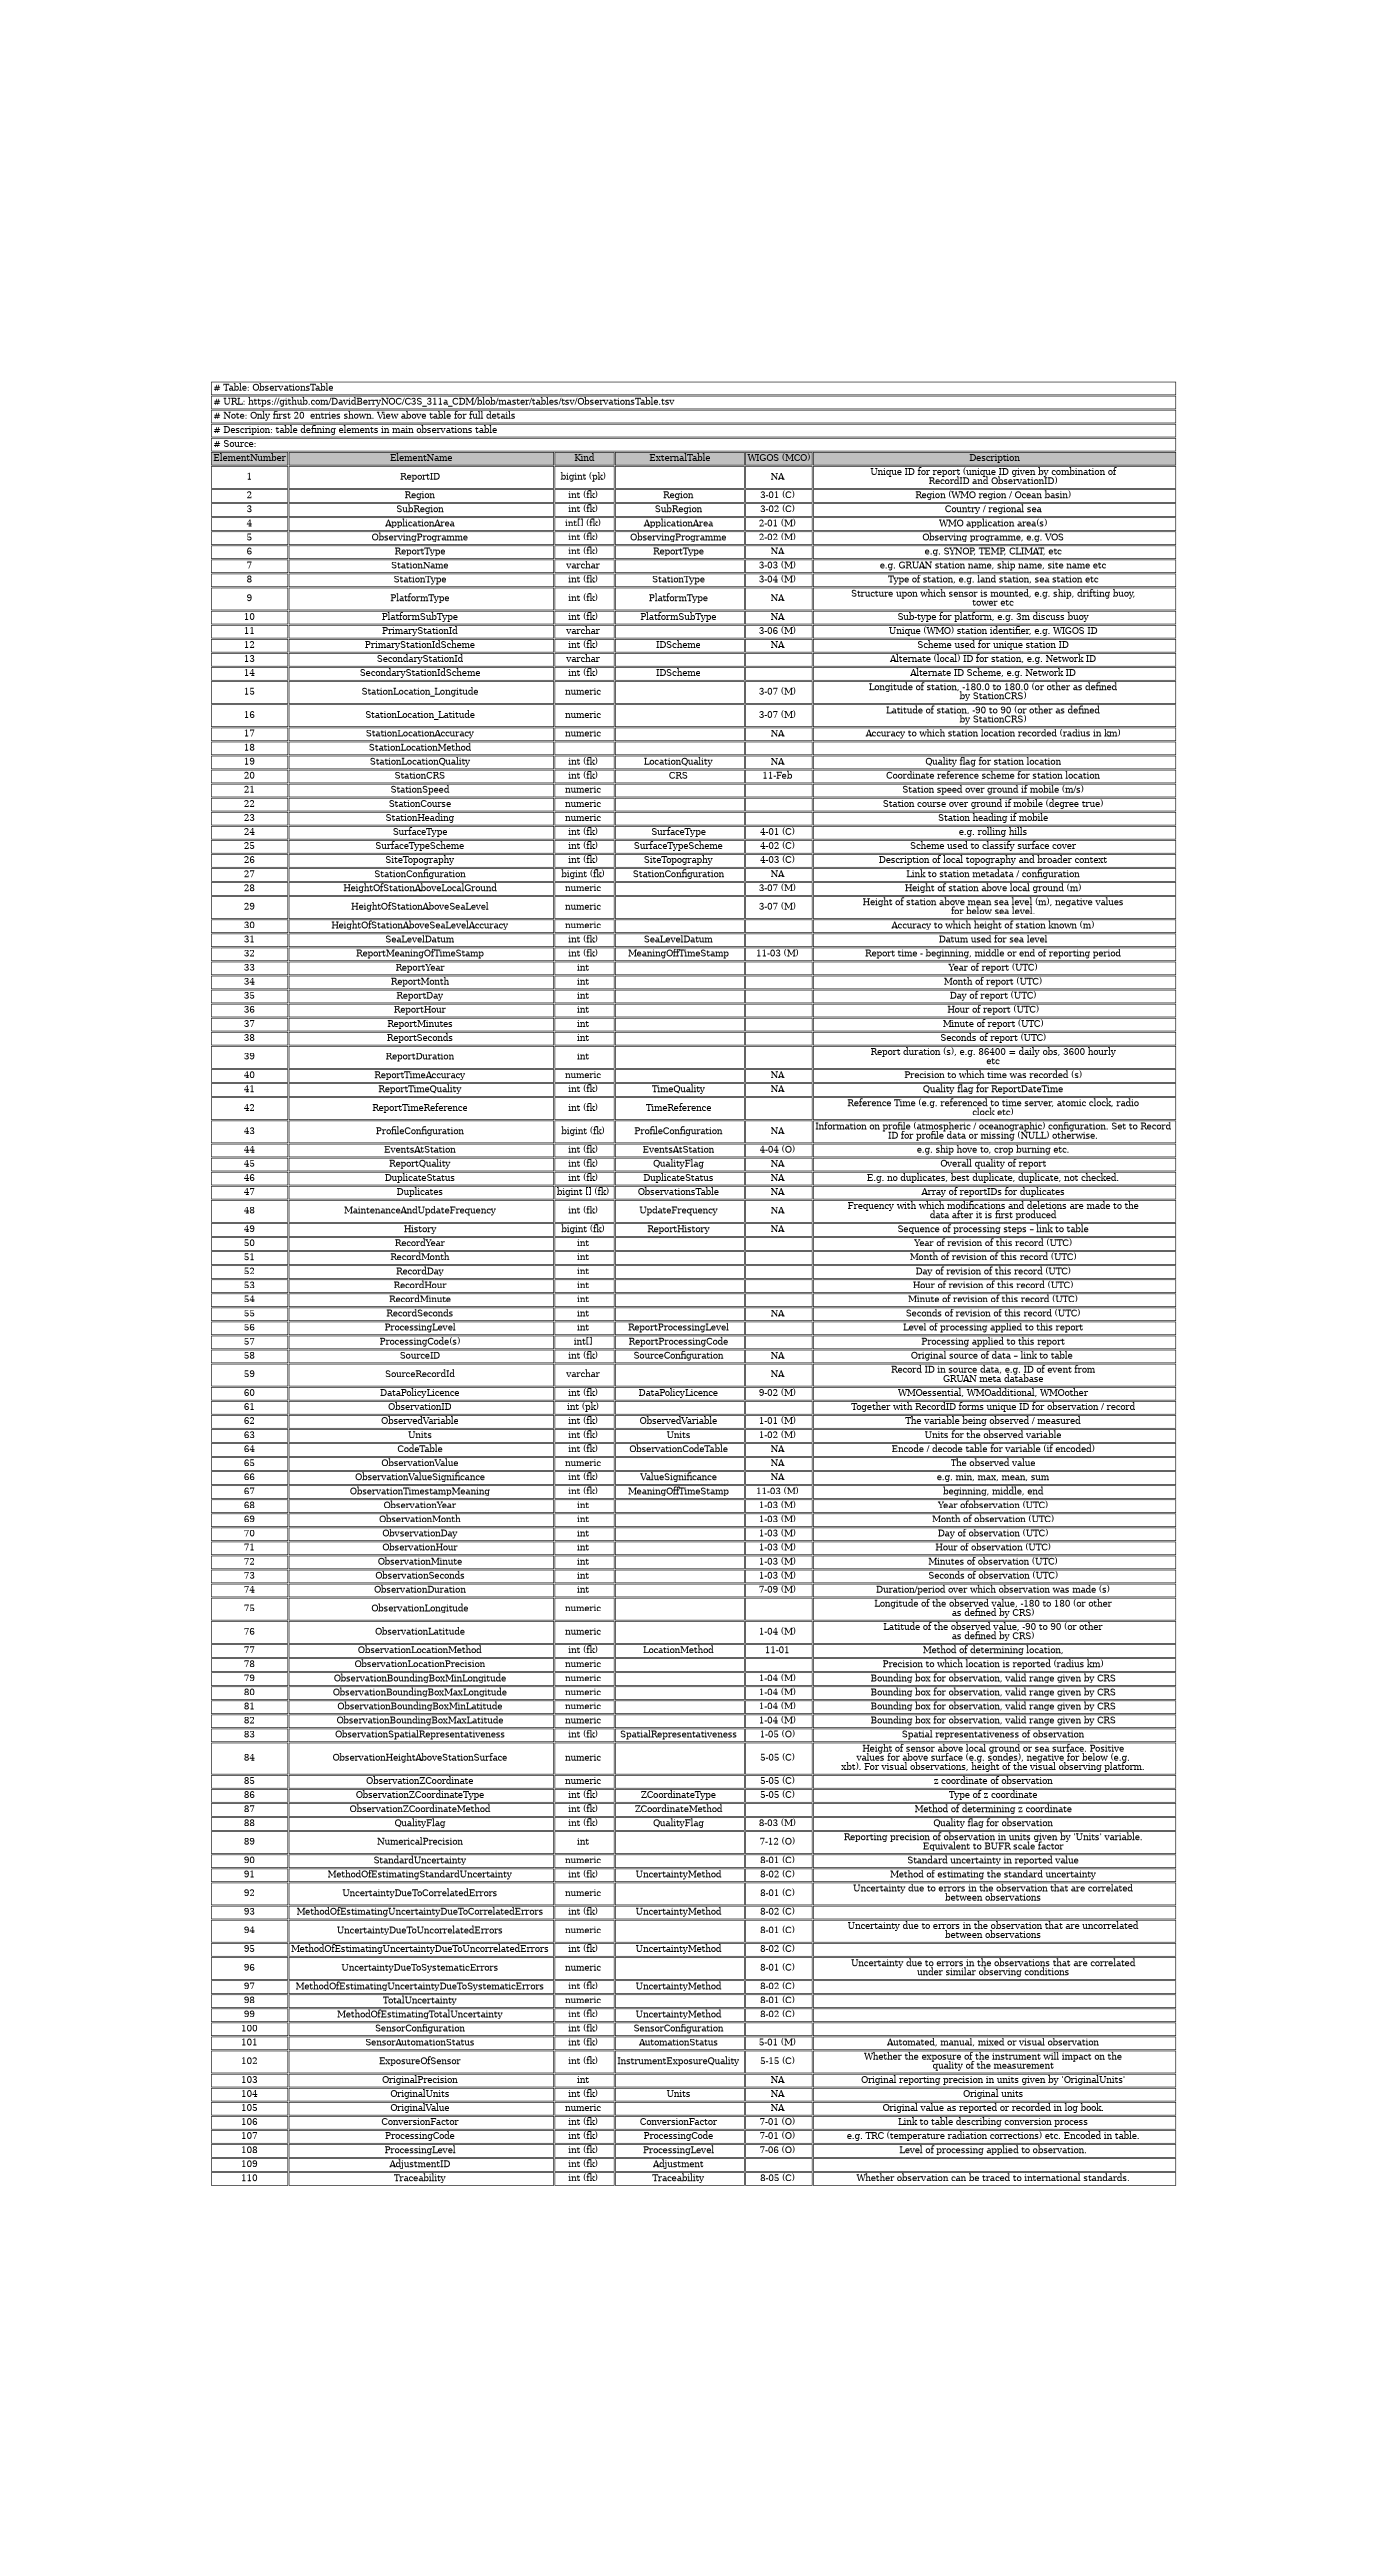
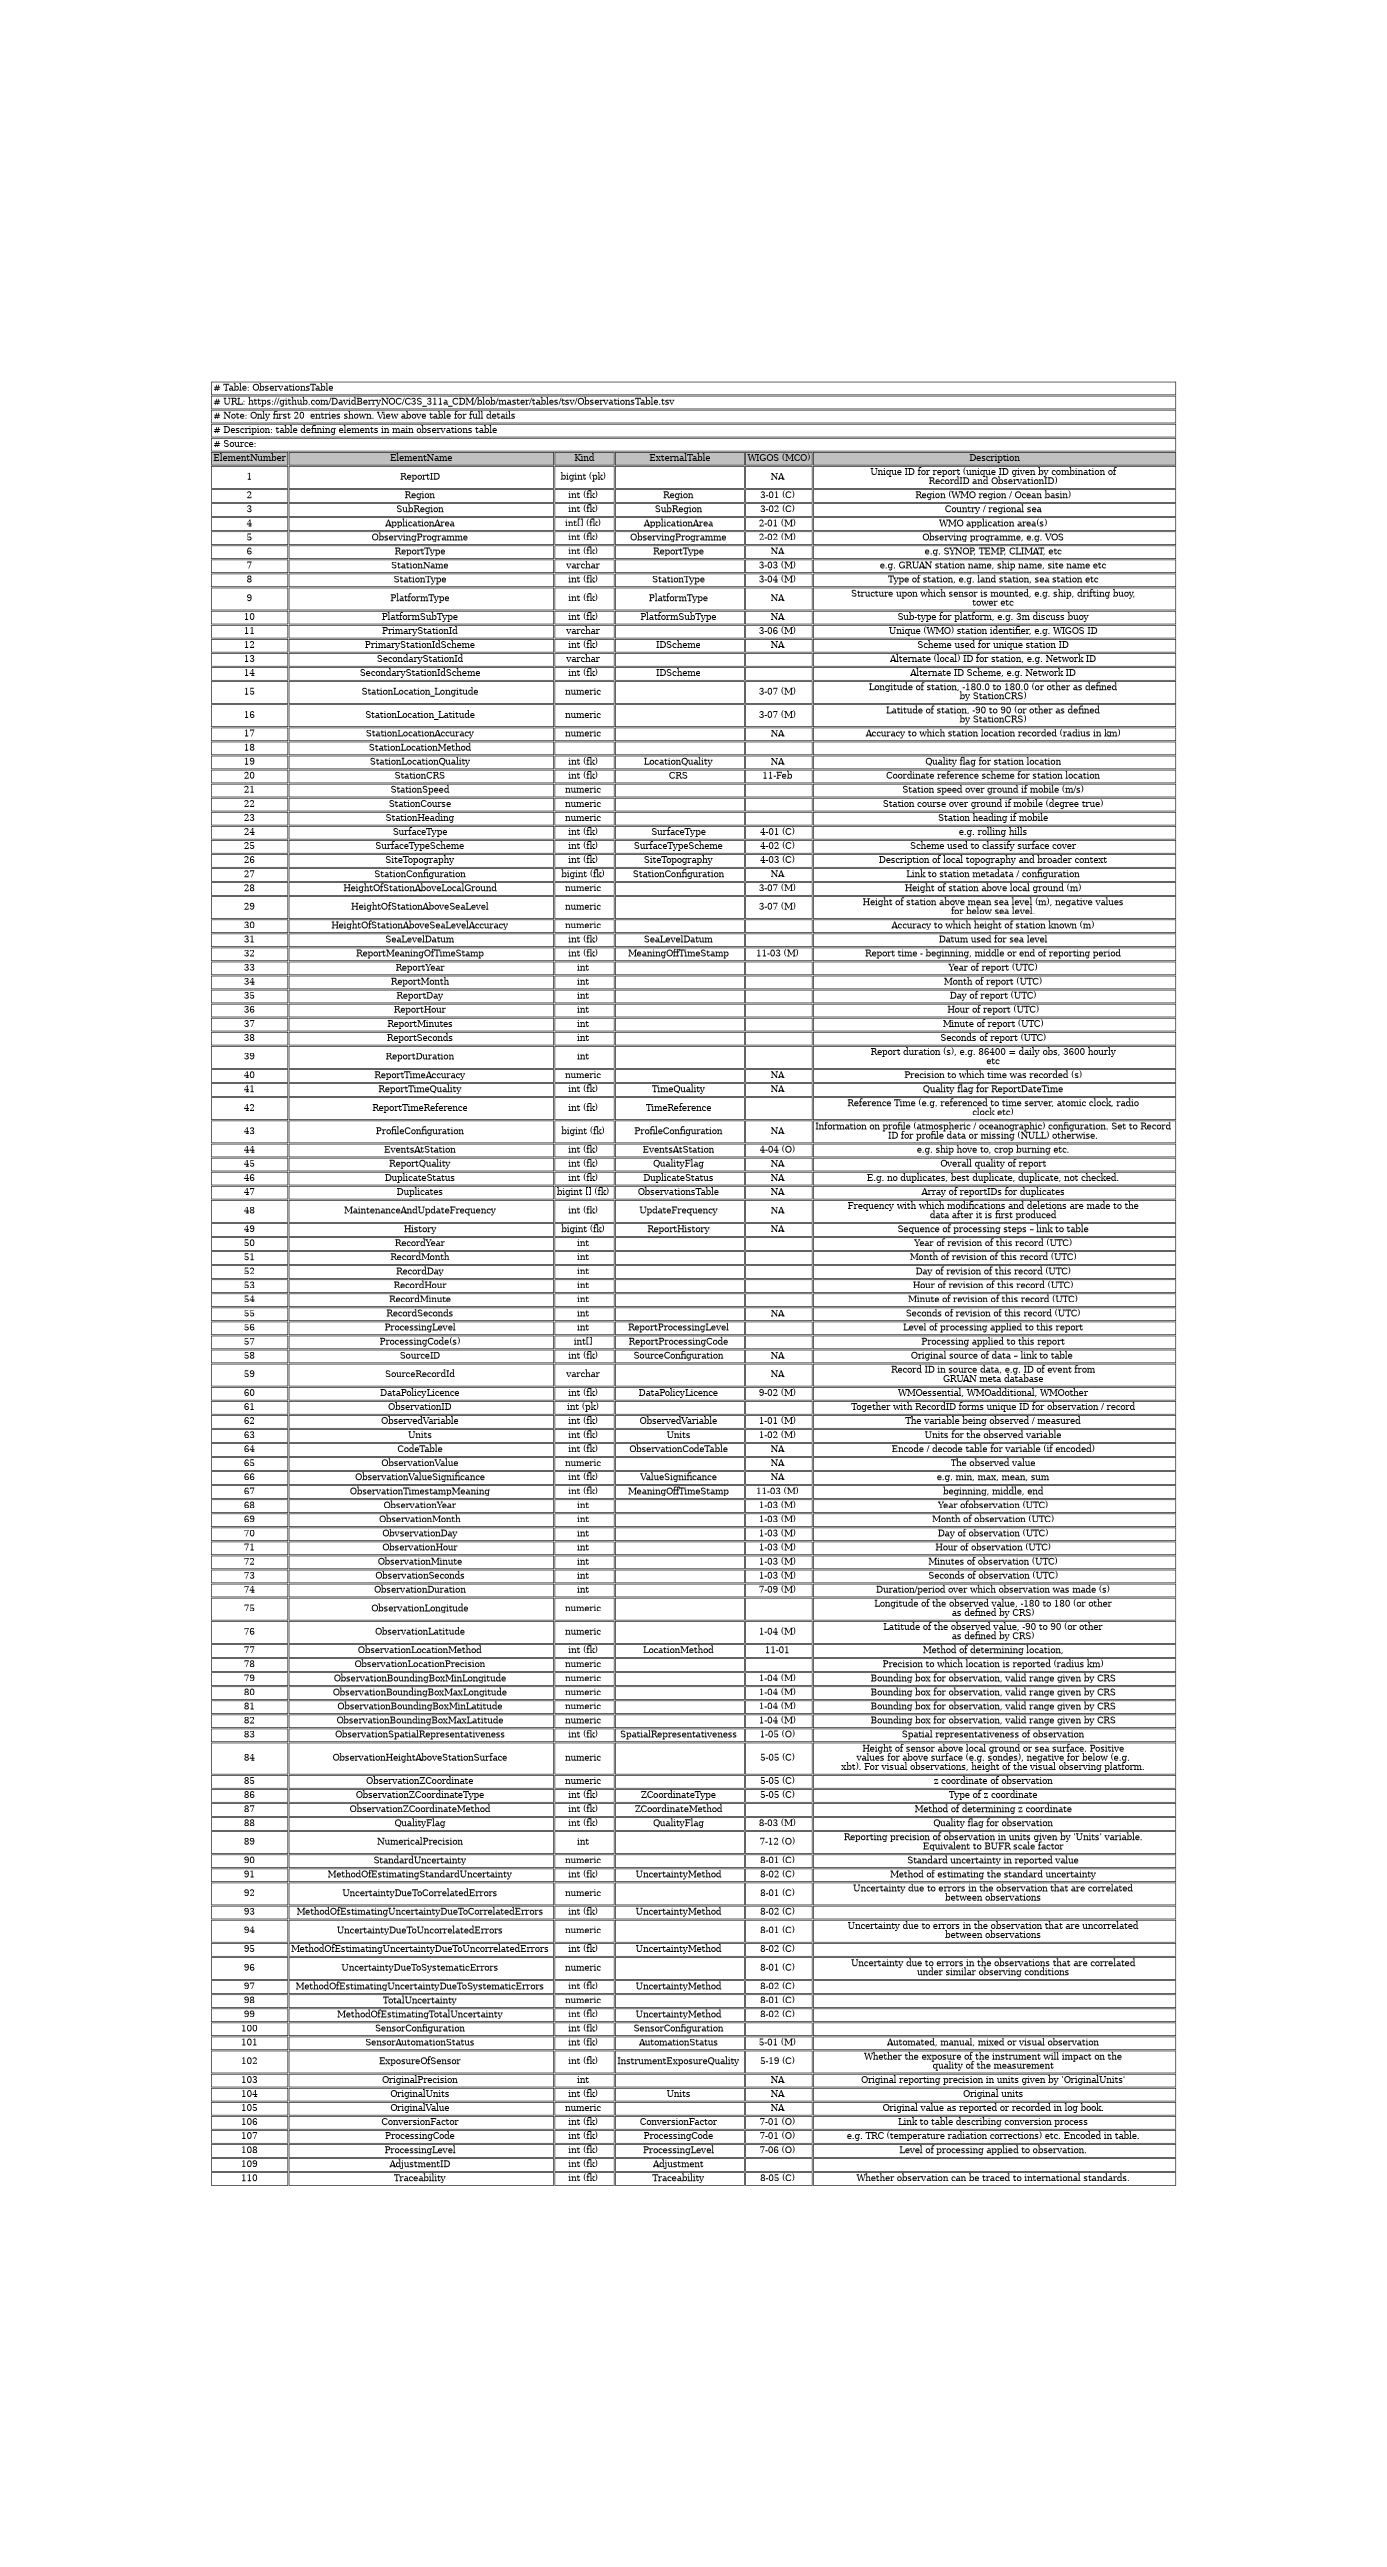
(779, 2062) -> (779, 2062)
